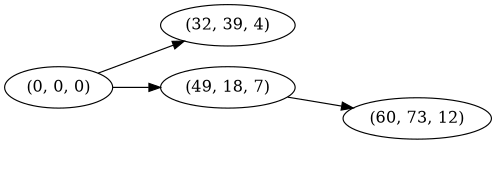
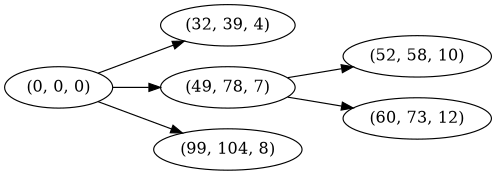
none -> (417, 56)
(228, 87) -> (228, 87)
none -> (228, 150)
